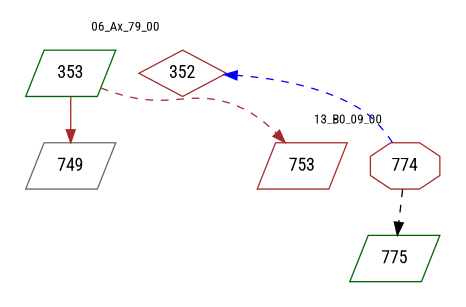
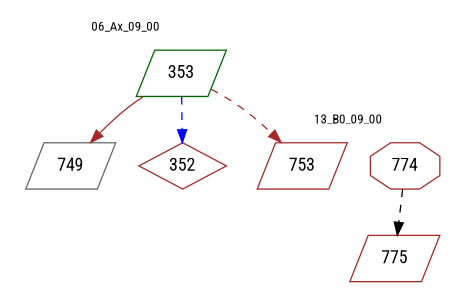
(126, 28) -> (126, 28)
(323, 92) -> (182, 113)
(395, 259) -> (395, 259)
